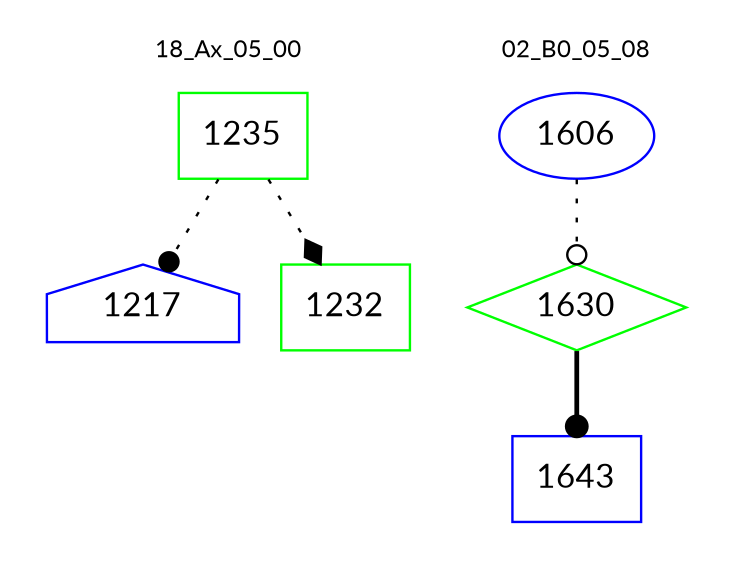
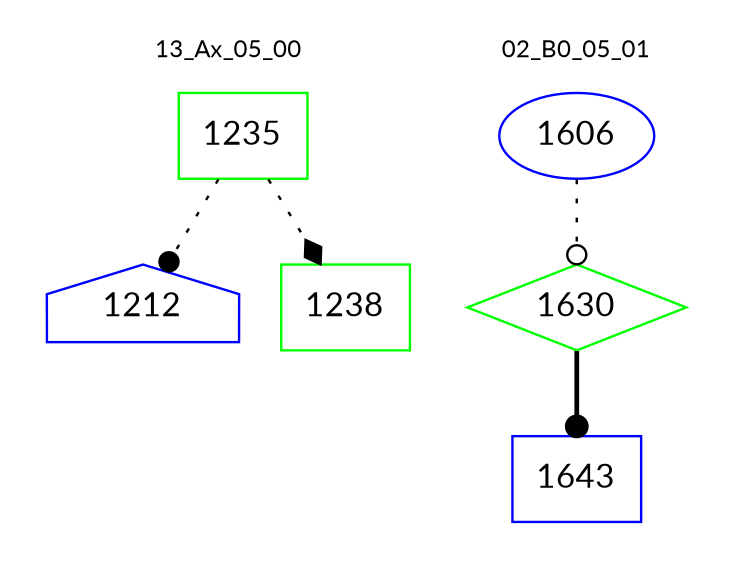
(229, 51) -> (229, 51)
(577, 51) -> (577, 51)
(143, 307) -> (143, 307)
(346, 307) -> (346, 307)
